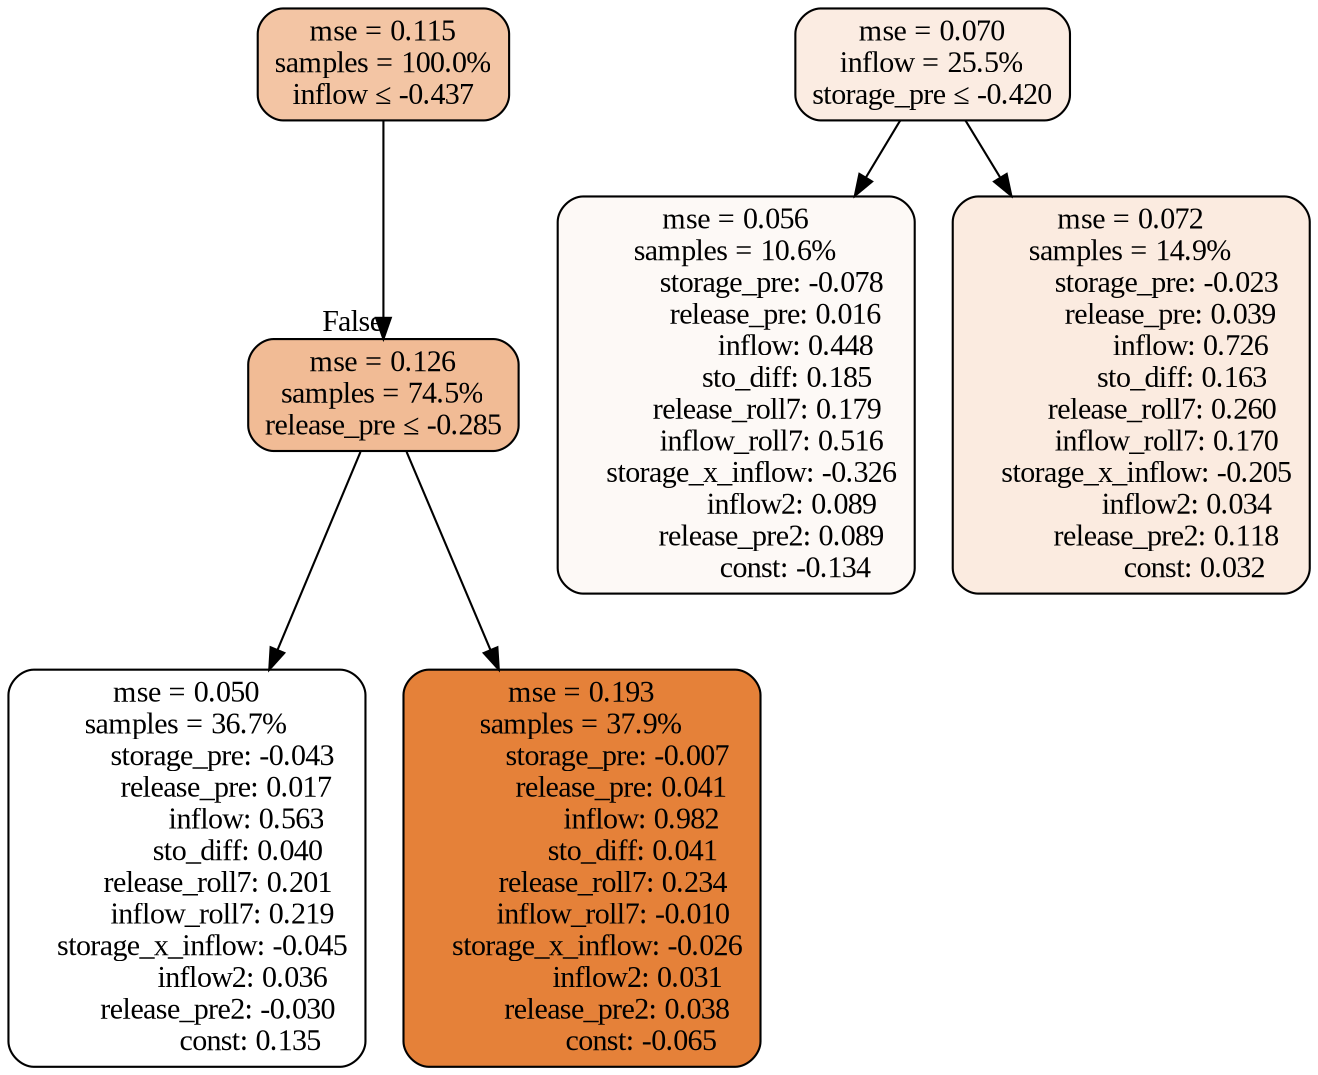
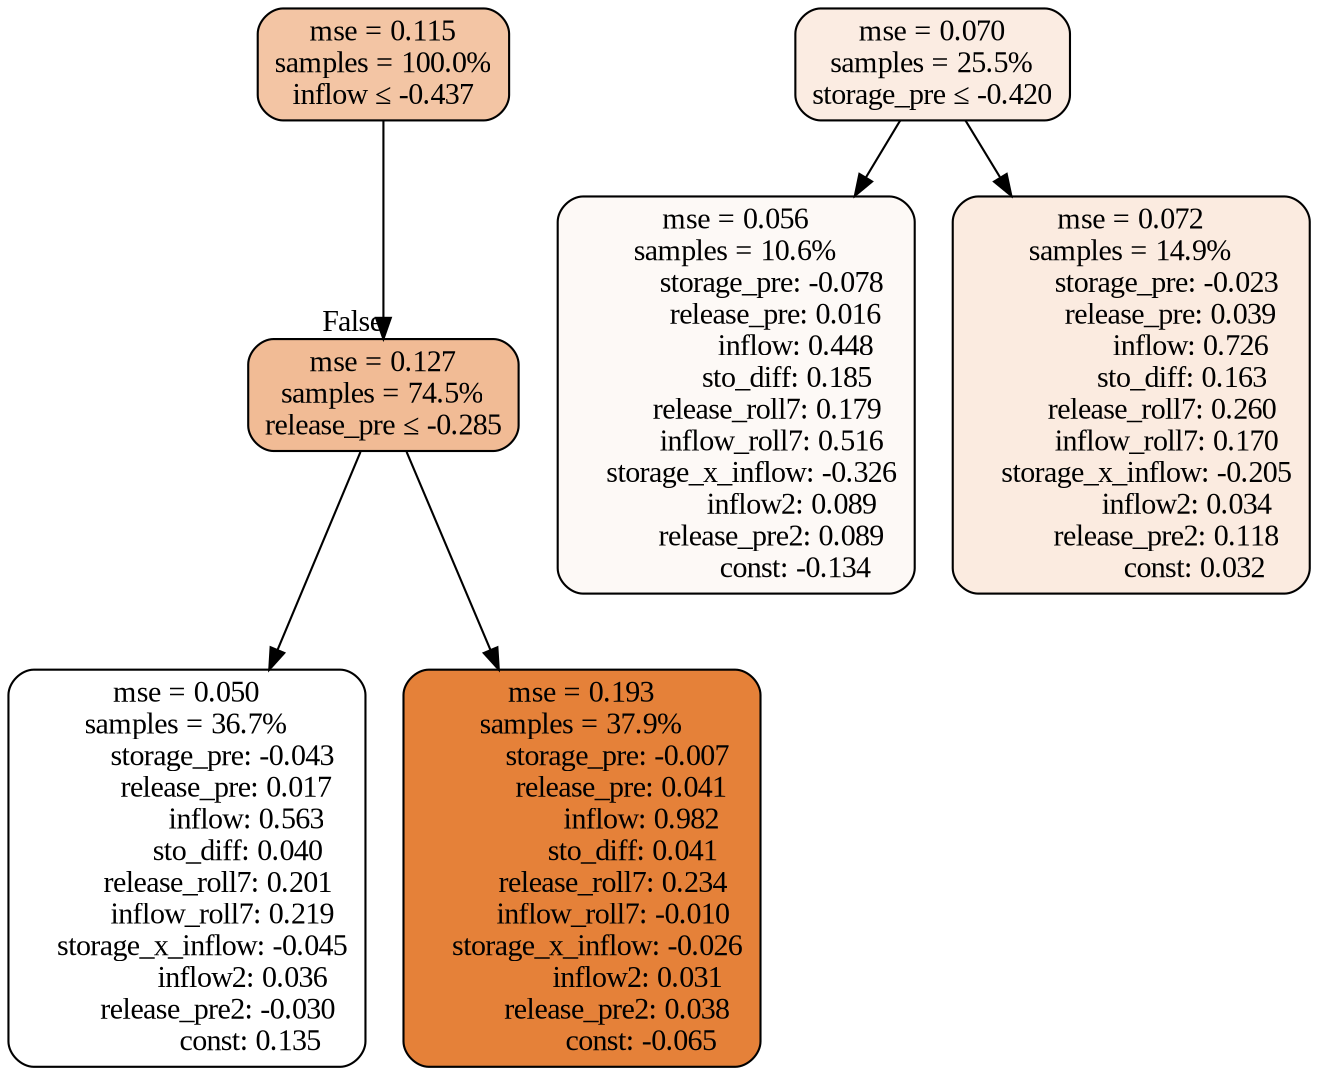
(933, 64) -> (933, 64)
(383, 395) -> (383, 395)
